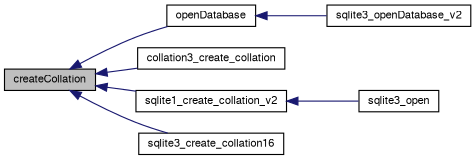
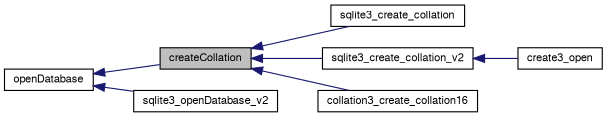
(123, 43) -> (132, 68)
(211, 58) -> (398, 16)
(211, 101) -> (398, 58)
(399, 101) -> (560, 58)
(211, 144) -> (398, 101)
